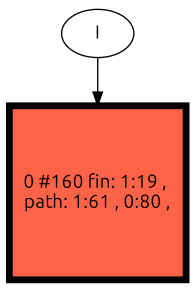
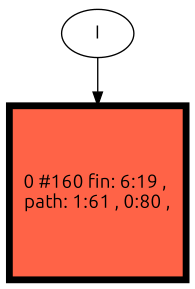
(98, 193) -> (98, 193)
